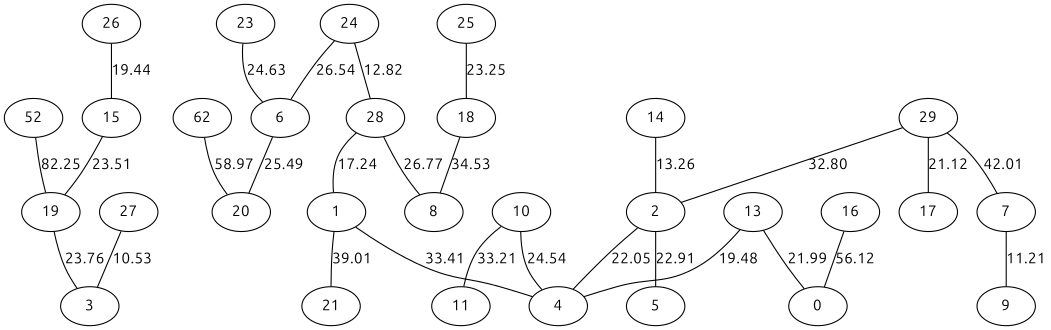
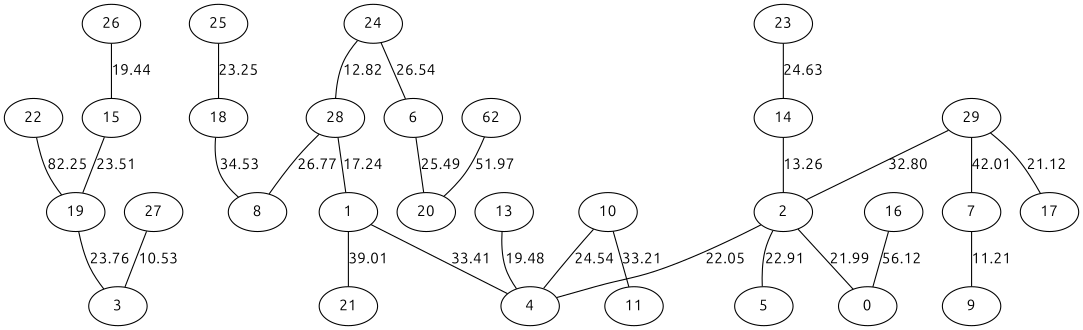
(245, 75) -> (783, 71)
(34, 118) -> (34, 118)
(234, 165) -> (495, 165)
(783, 260) -> (826, 259)
